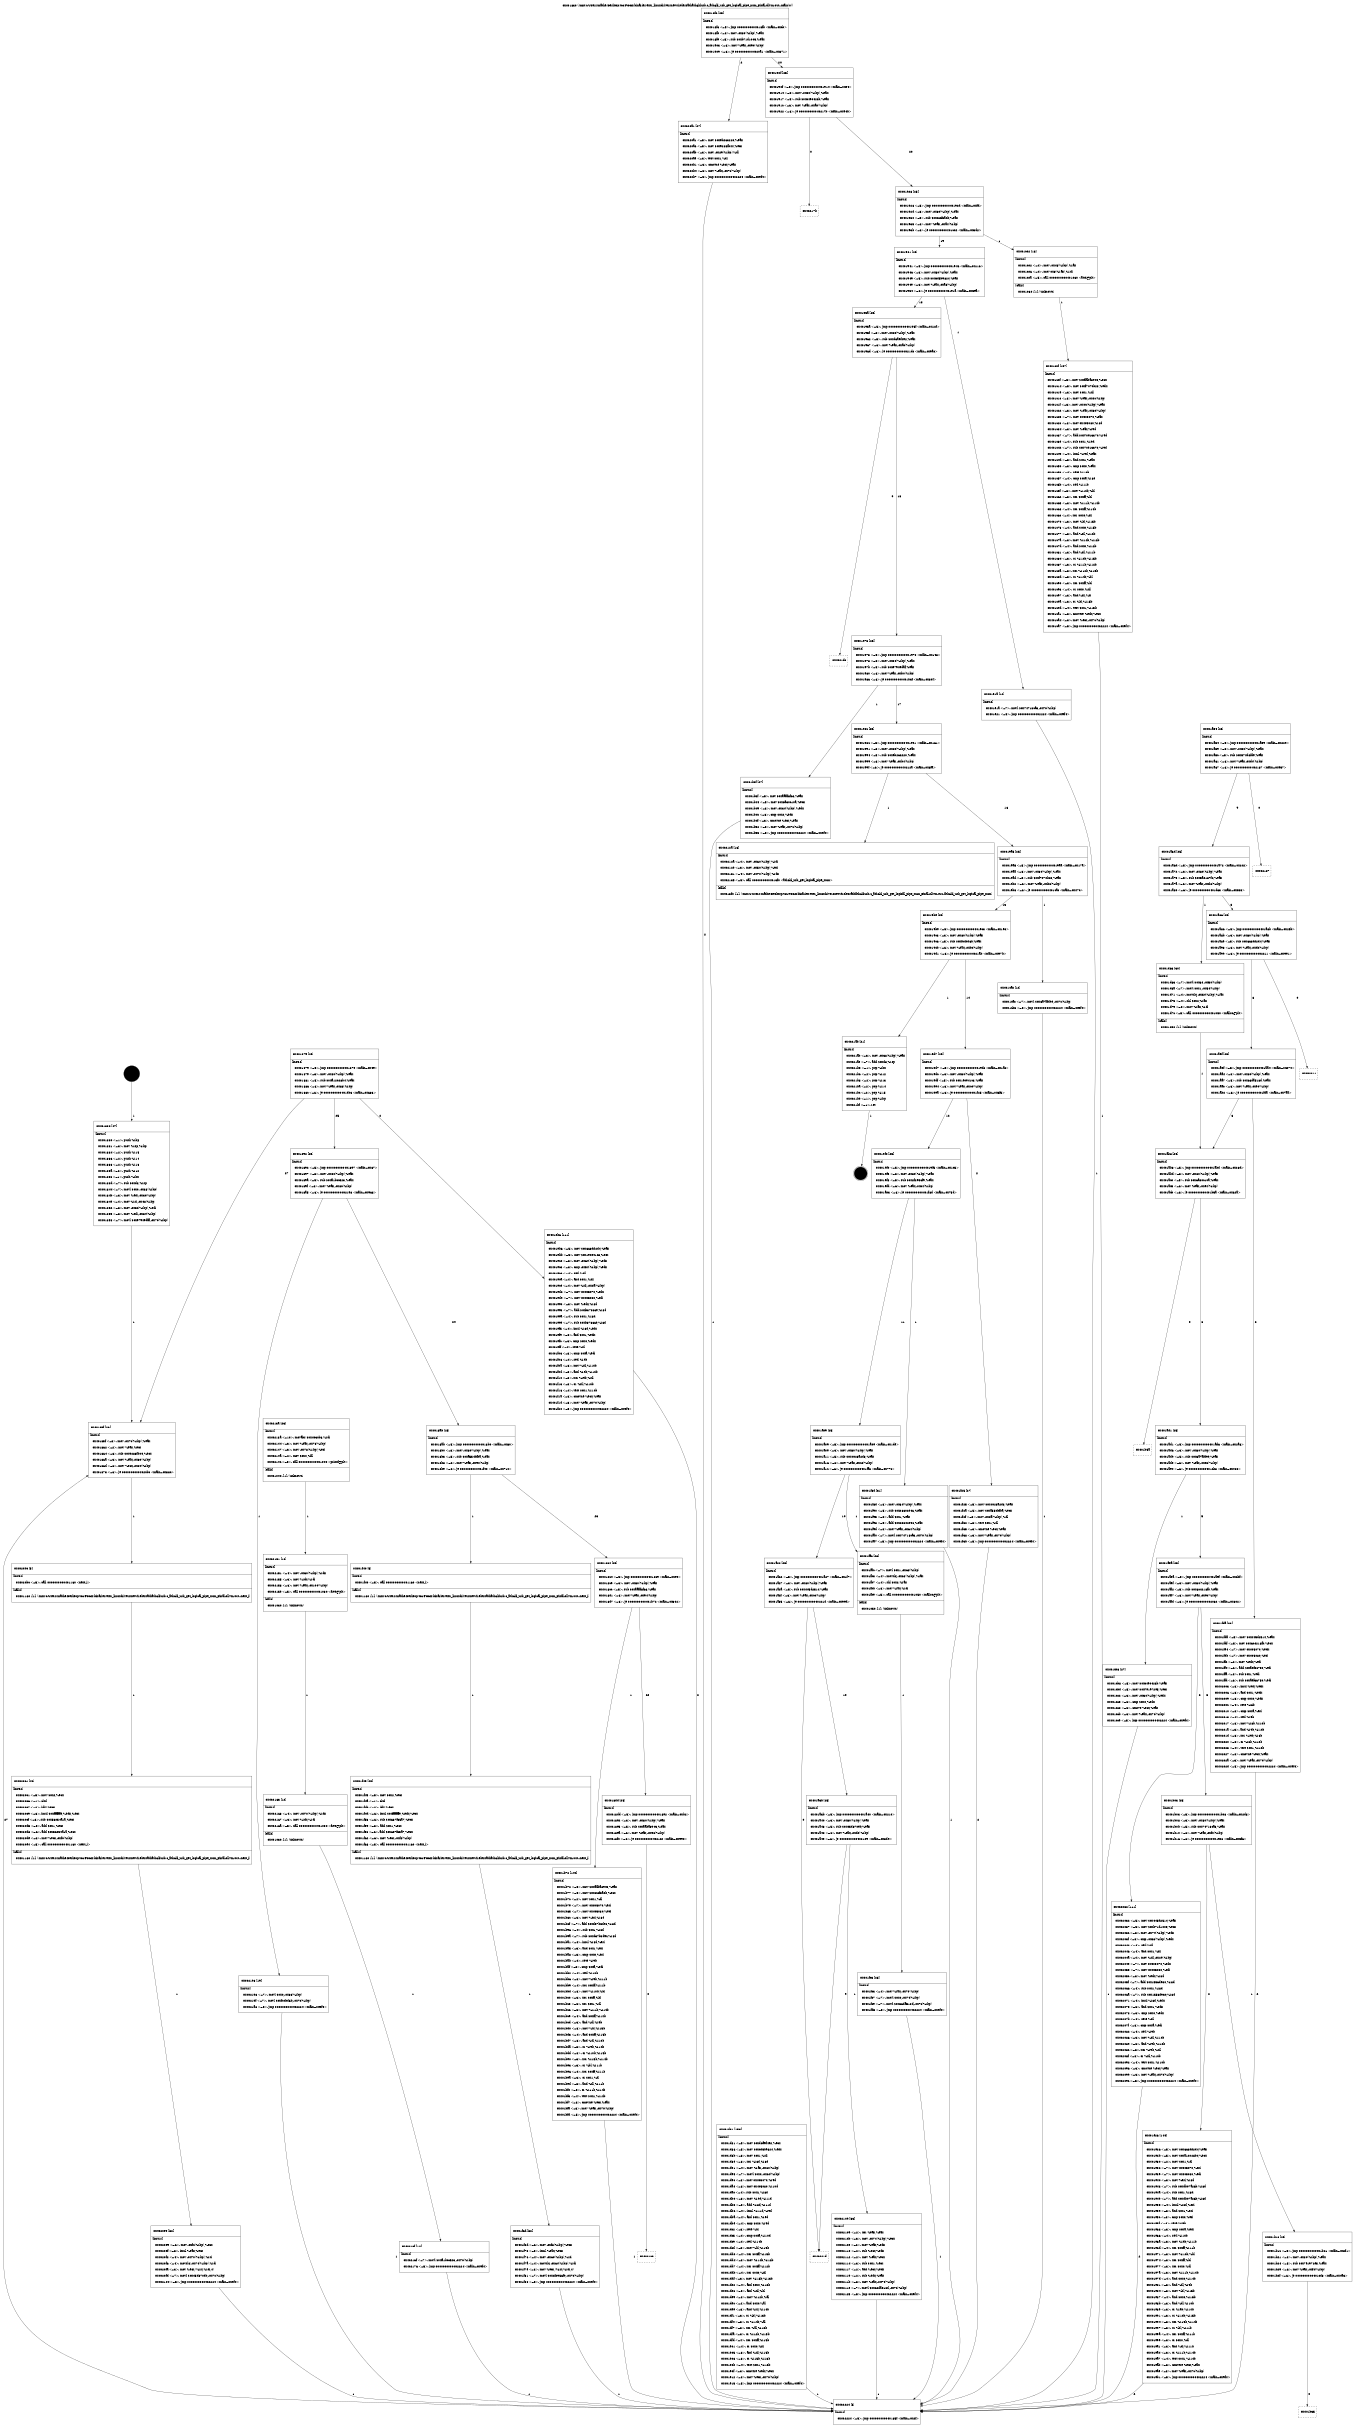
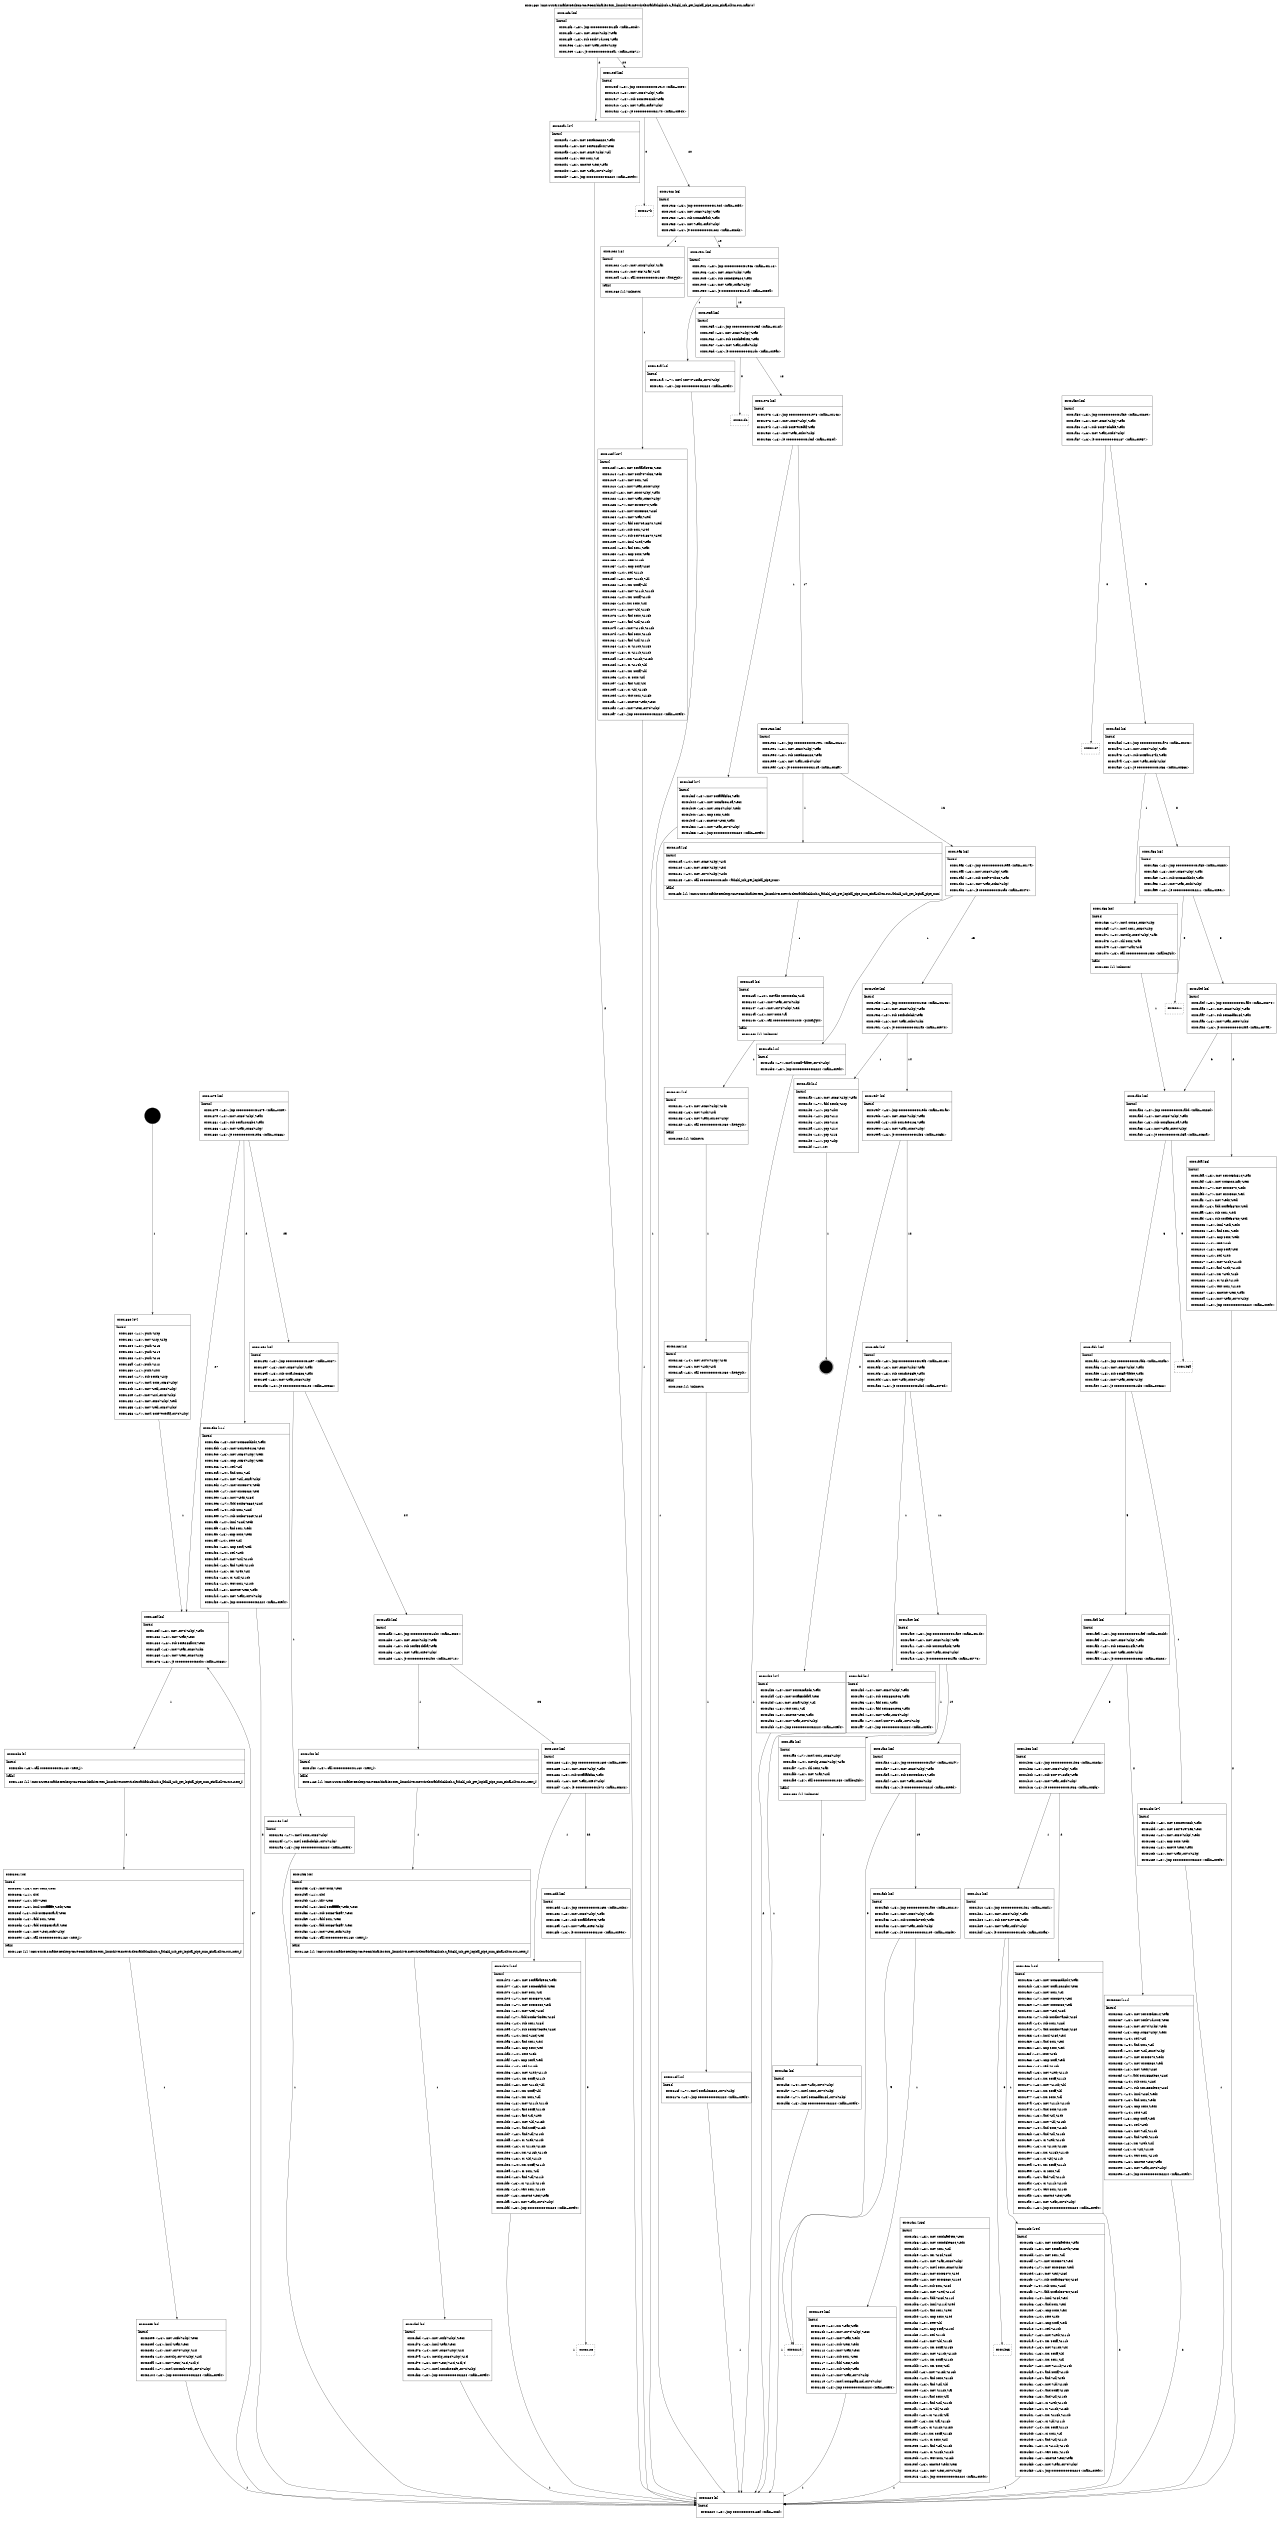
none -> (792, 937)
none -> (1060, 2350)
